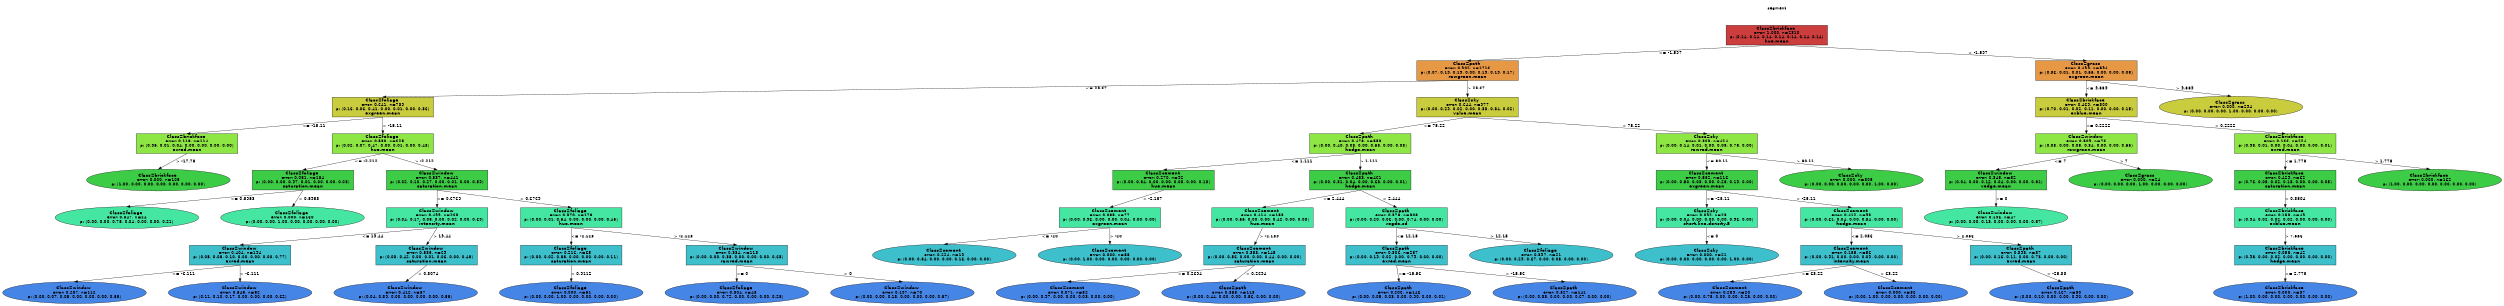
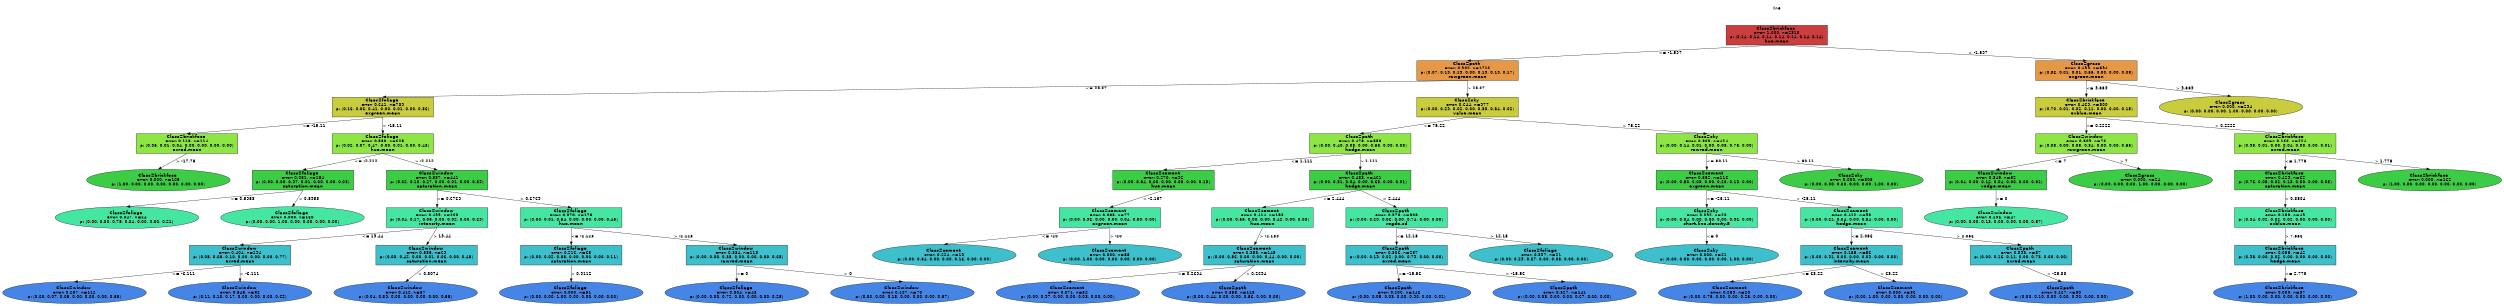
(1777, 8) -> (1777, 8)
